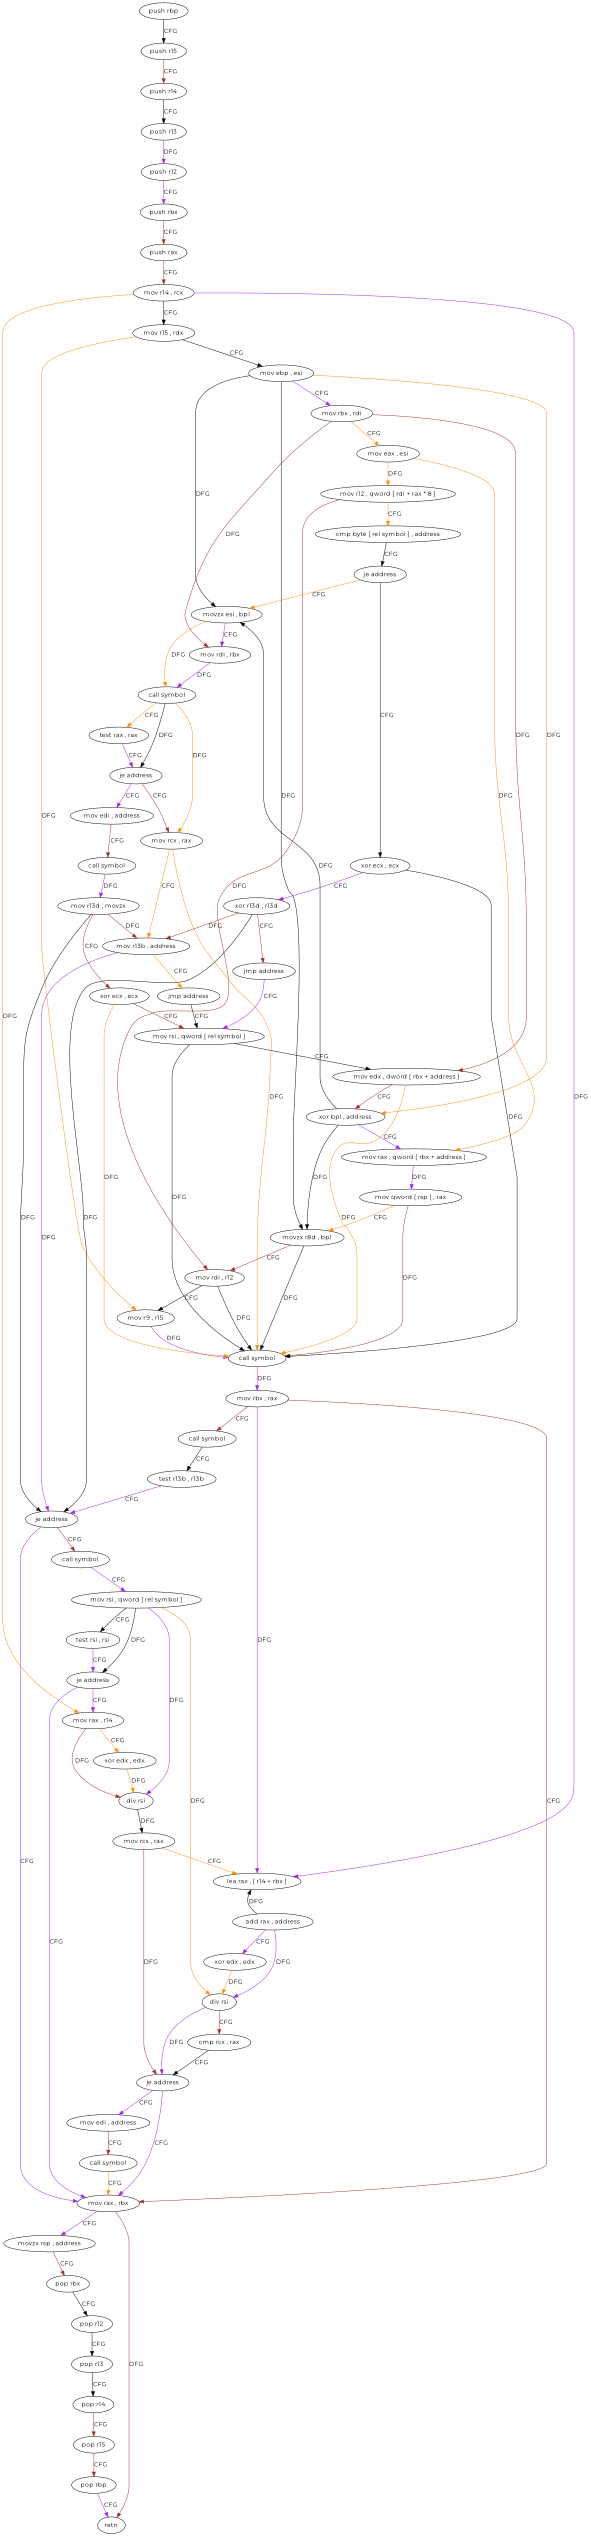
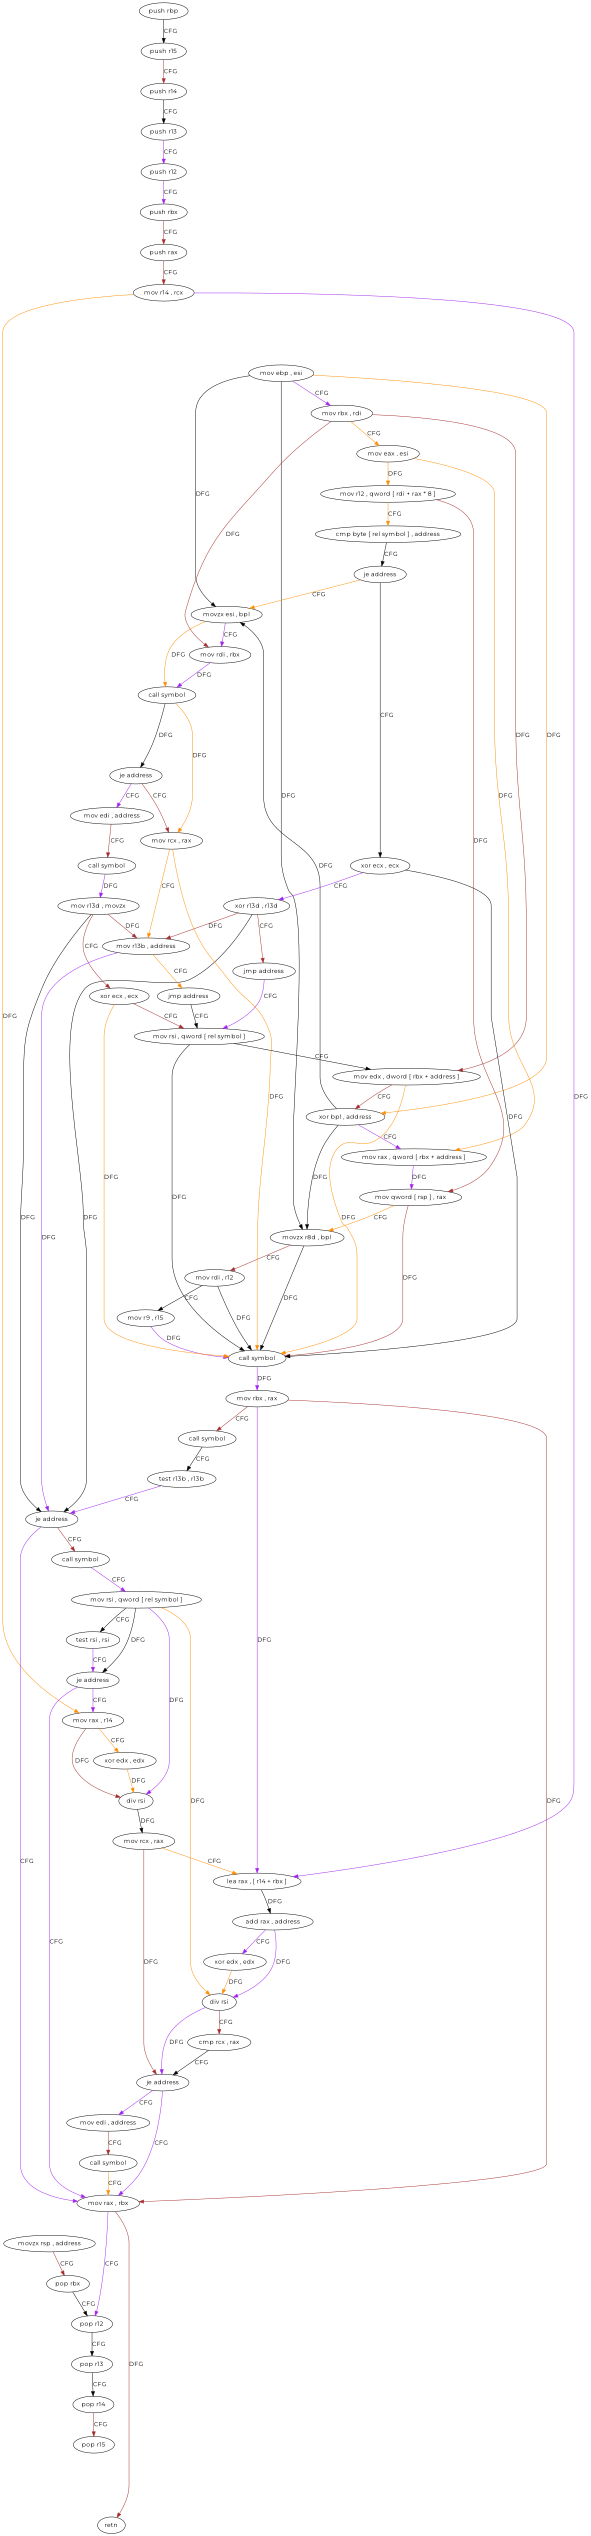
(171, 152) -> (171, 152)
(164, 333) -> none
(119, 735) -> none
(218, 905) -> (474, 849)
(554, 1801) -> (554, 1801)
(249, 1906) -> (265, 1899)
(81, 2222) -> (105, 2262)
(94, 2485) -> none
